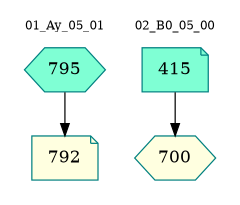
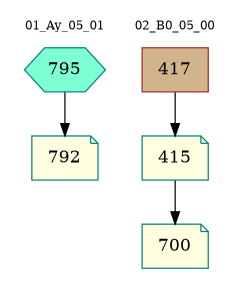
none -> (175, 70)
(175, 70) -> (175, 158)
(175, 158) -> (175, 246)
